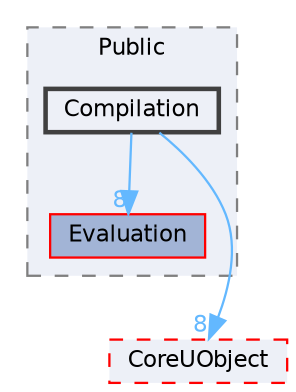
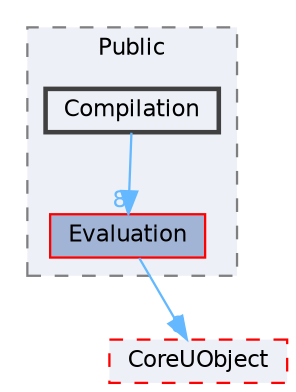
(221, 204) -> (158, 290)
